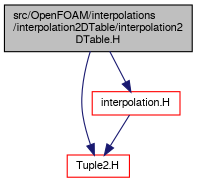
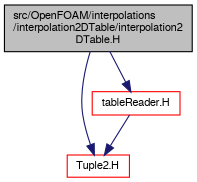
(136, 103) -> (136, 103)
